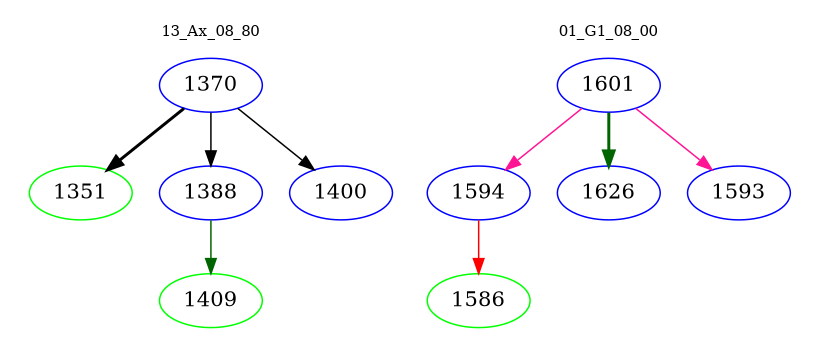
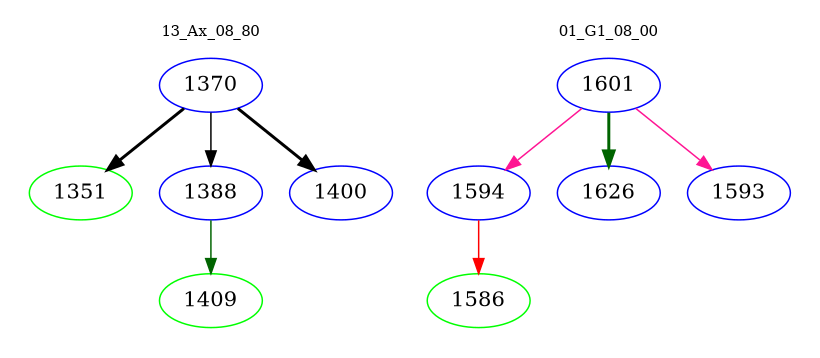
(270, 134) -> (270, 134)
